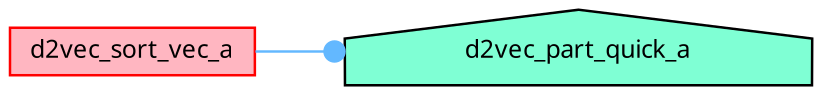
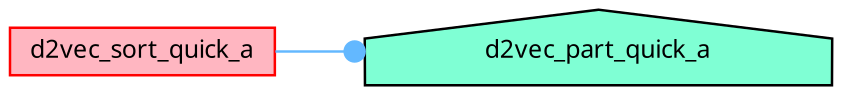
(132, 51) -> (142, 51)
